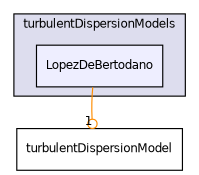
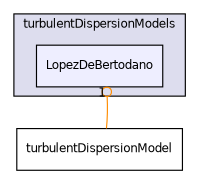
(92, 103) -> (107, 113)
